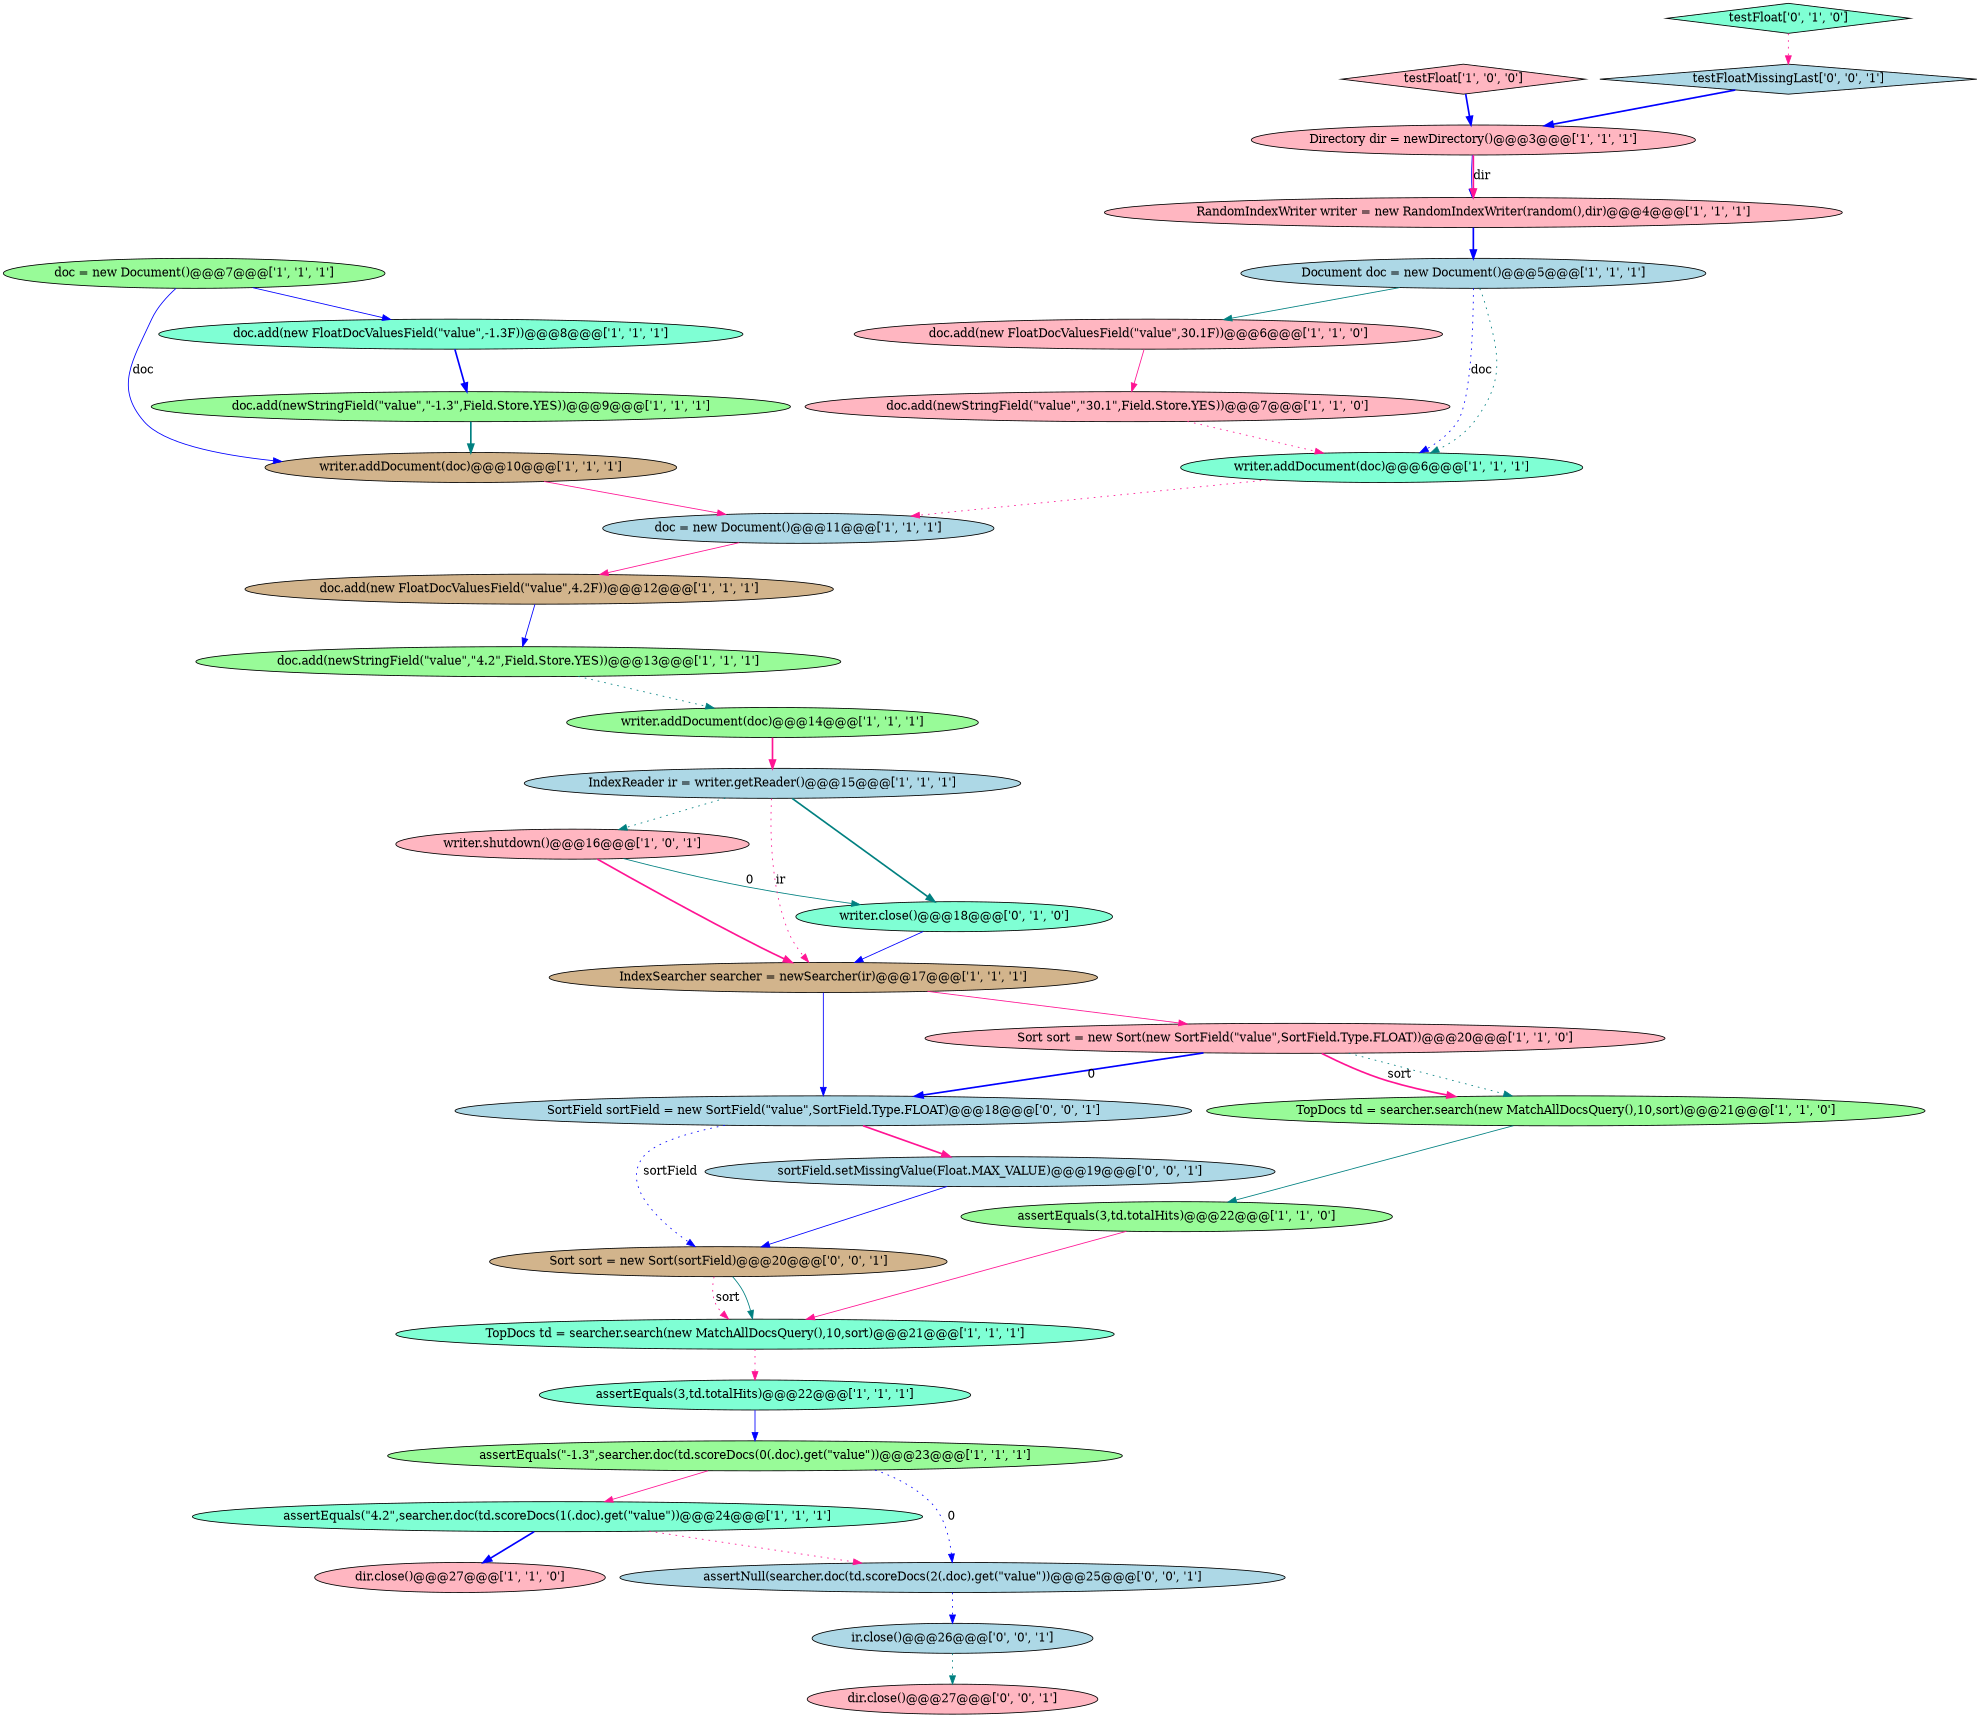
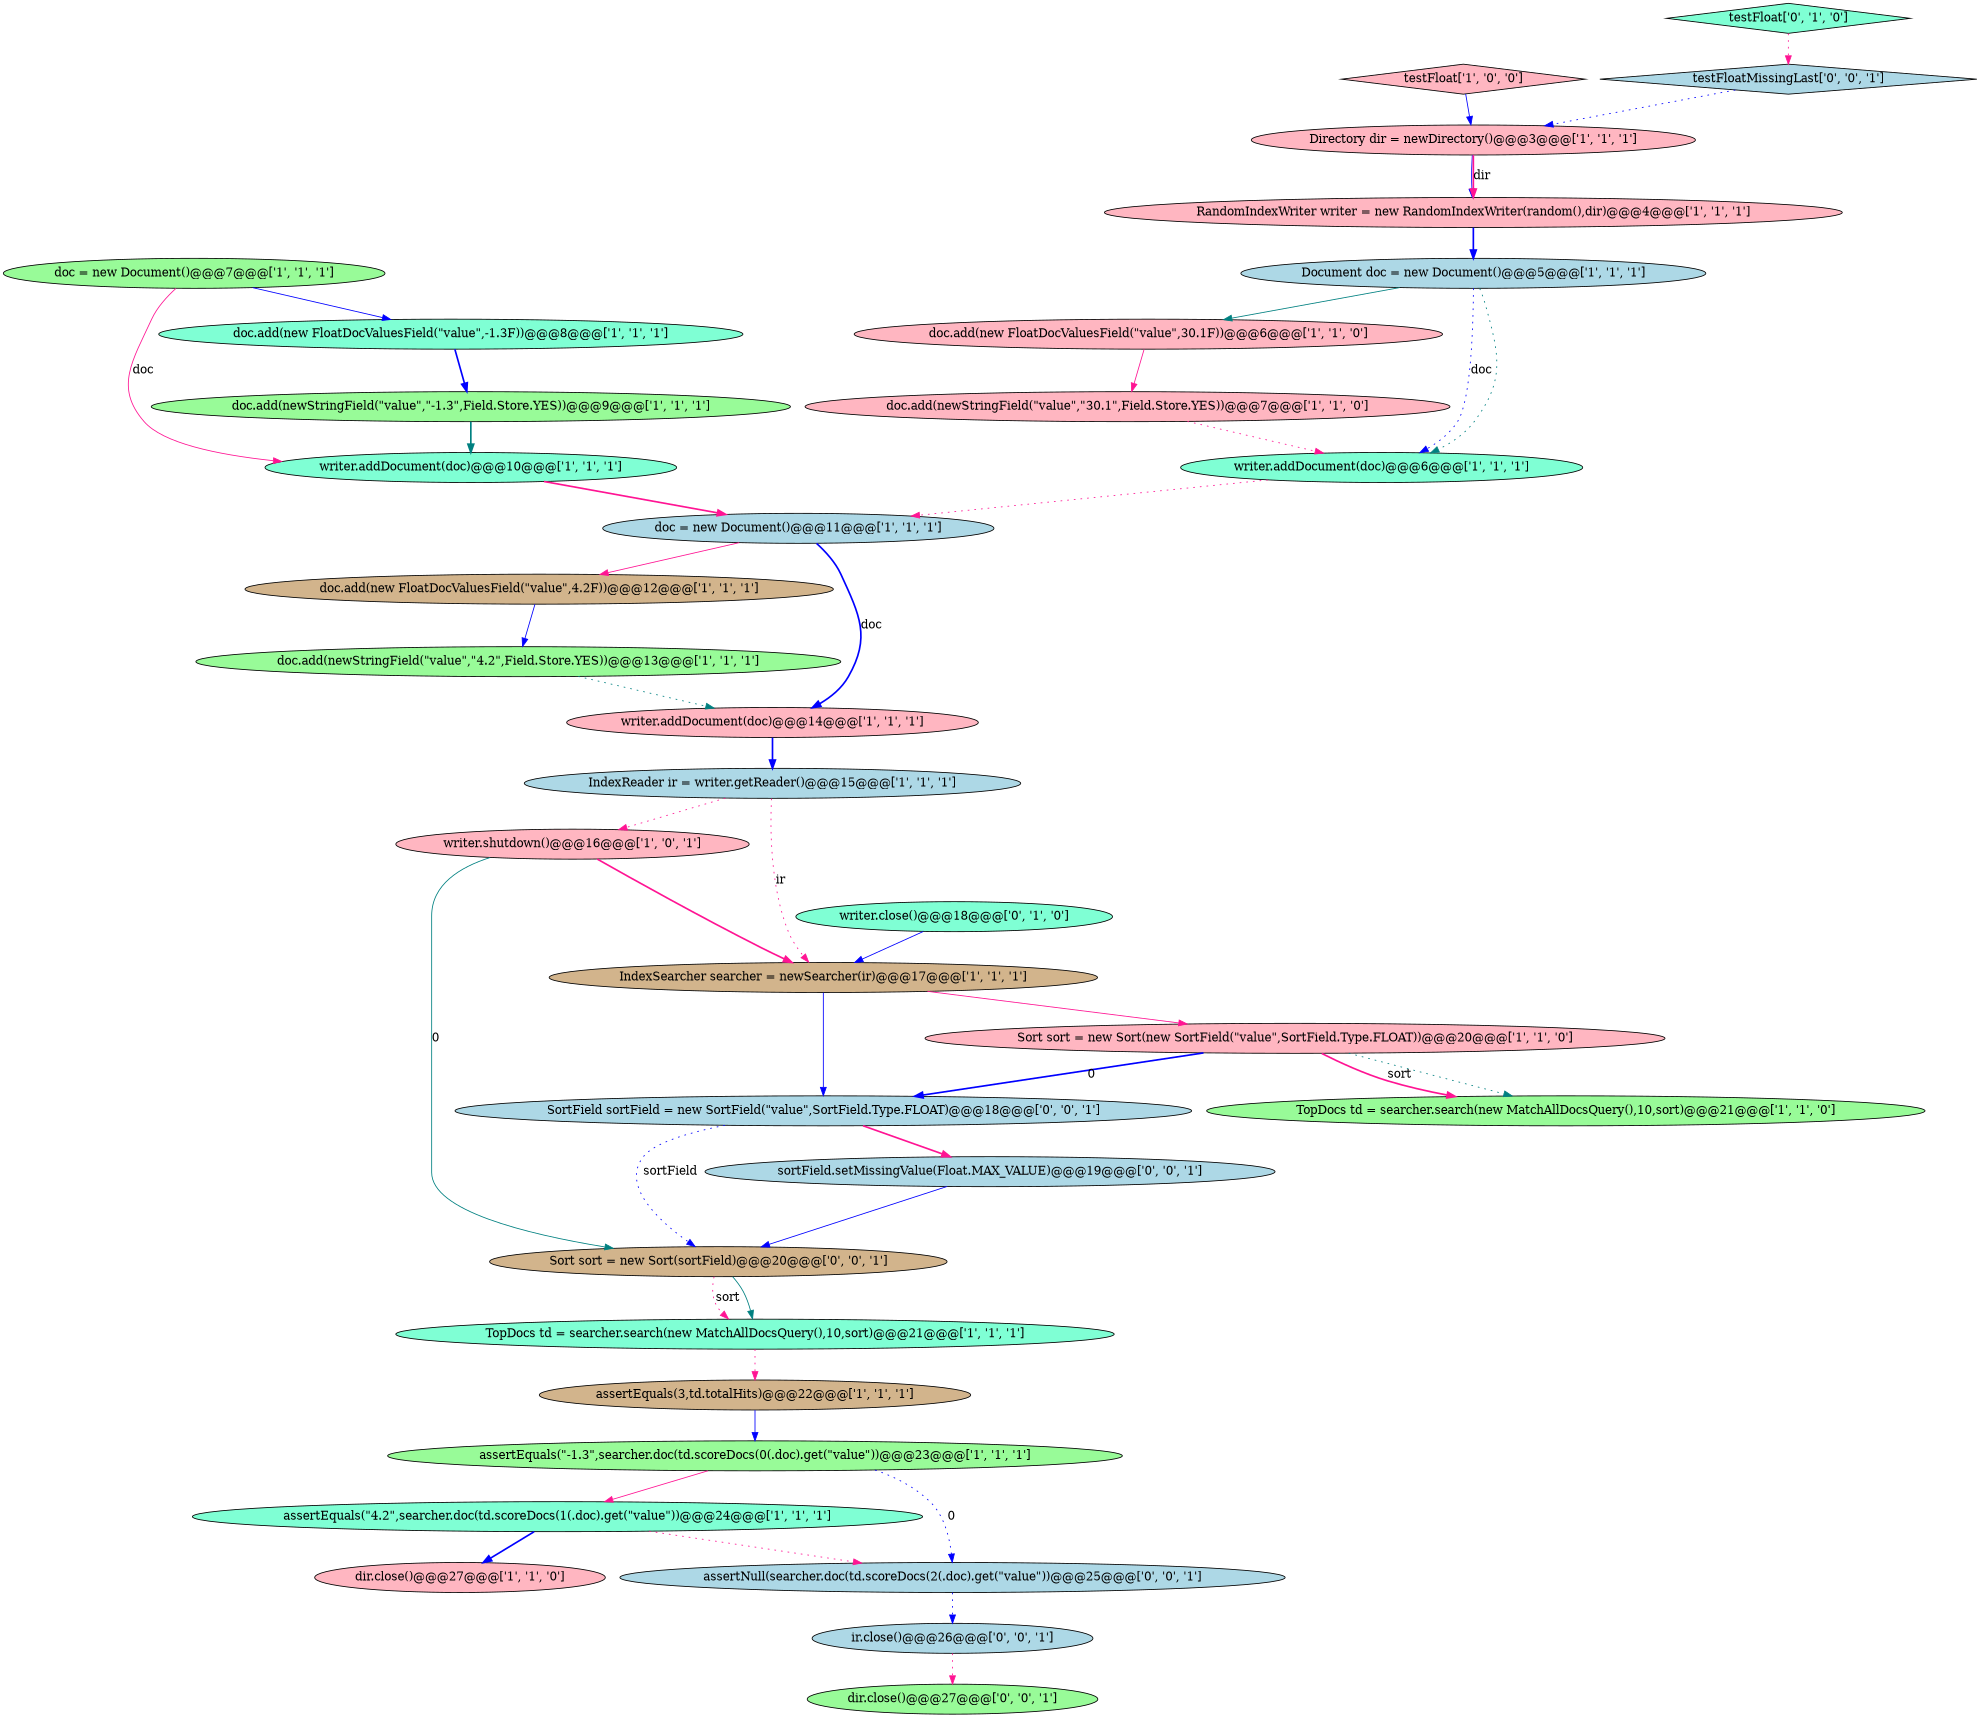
(1468, 105) -> (1468, 105)
(1644, 107) -> (1644, 107)
(140, 416) -> (140, 416)
(471, 468) -> (471, 468)
(631, 497) -> (631, 497)
none -> (860, 625)
(772, 722) -> (772, 722)
(772, 749) -> (772, 749)
(676, 813) -> (676, 813)
(860, 848) -> none
(737, 885) -> (432, 1098)
(1177, 1217) -> none
(755, 1395) -> (755, 1395)
(952, 1665) -> (952, 1665)
(952, 1699) -> (952, 1699)
